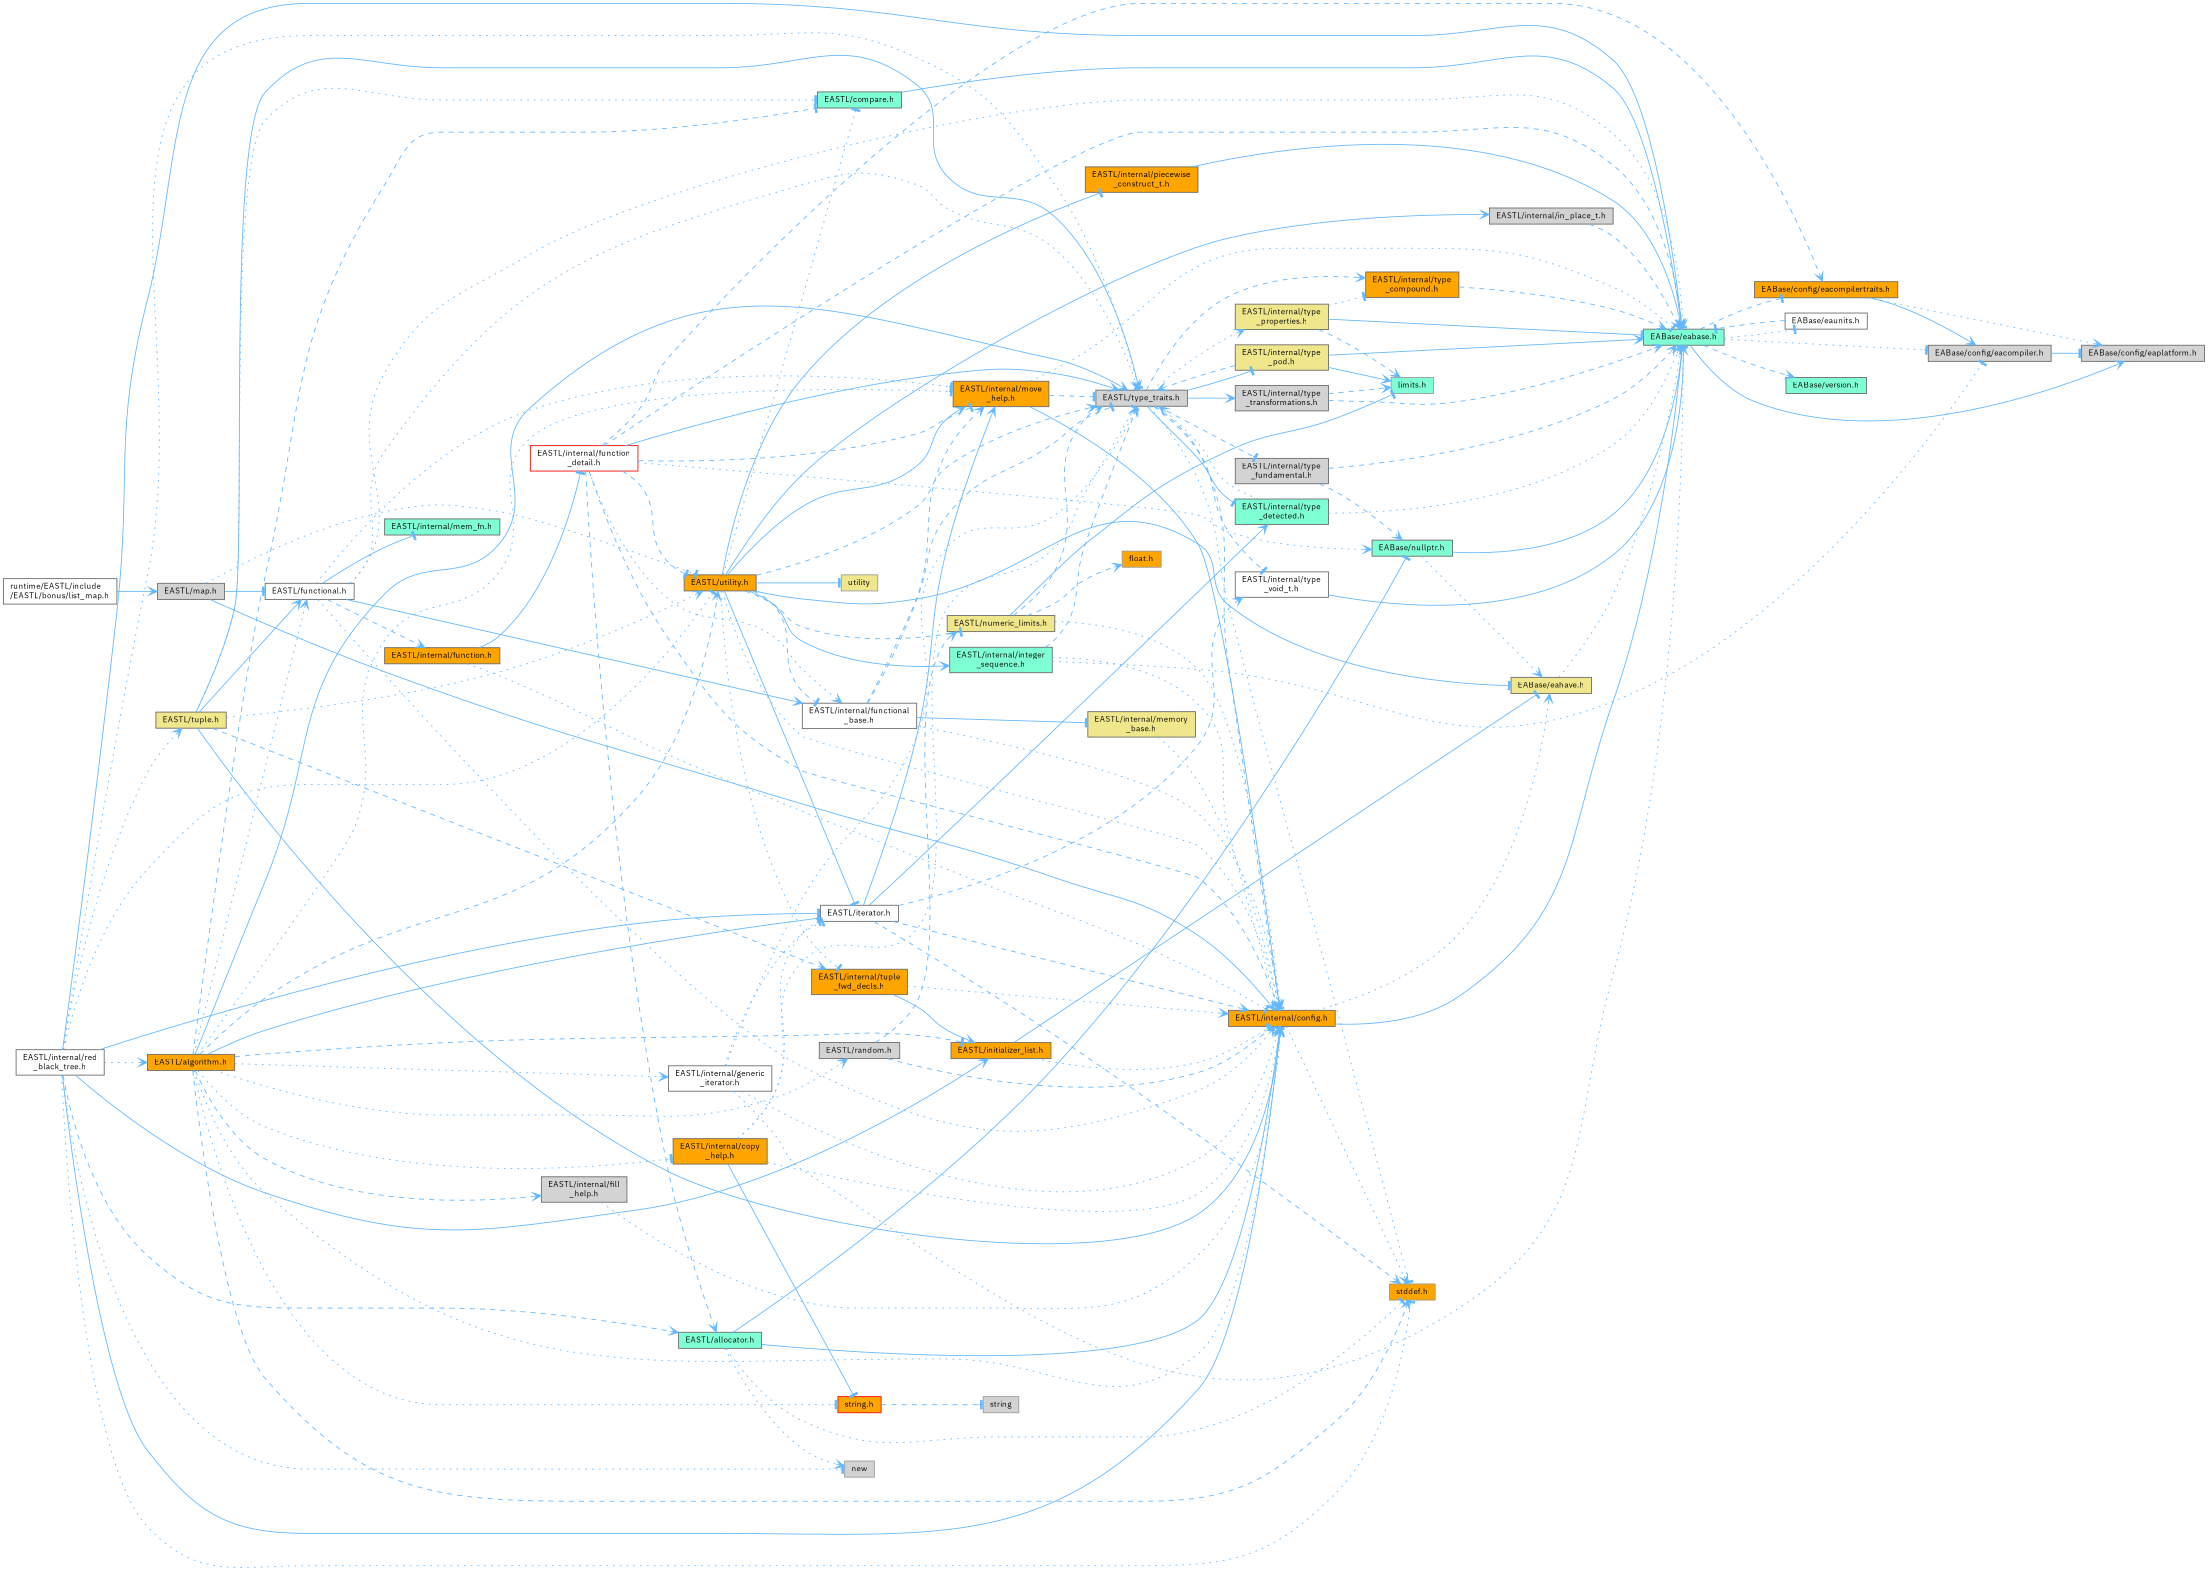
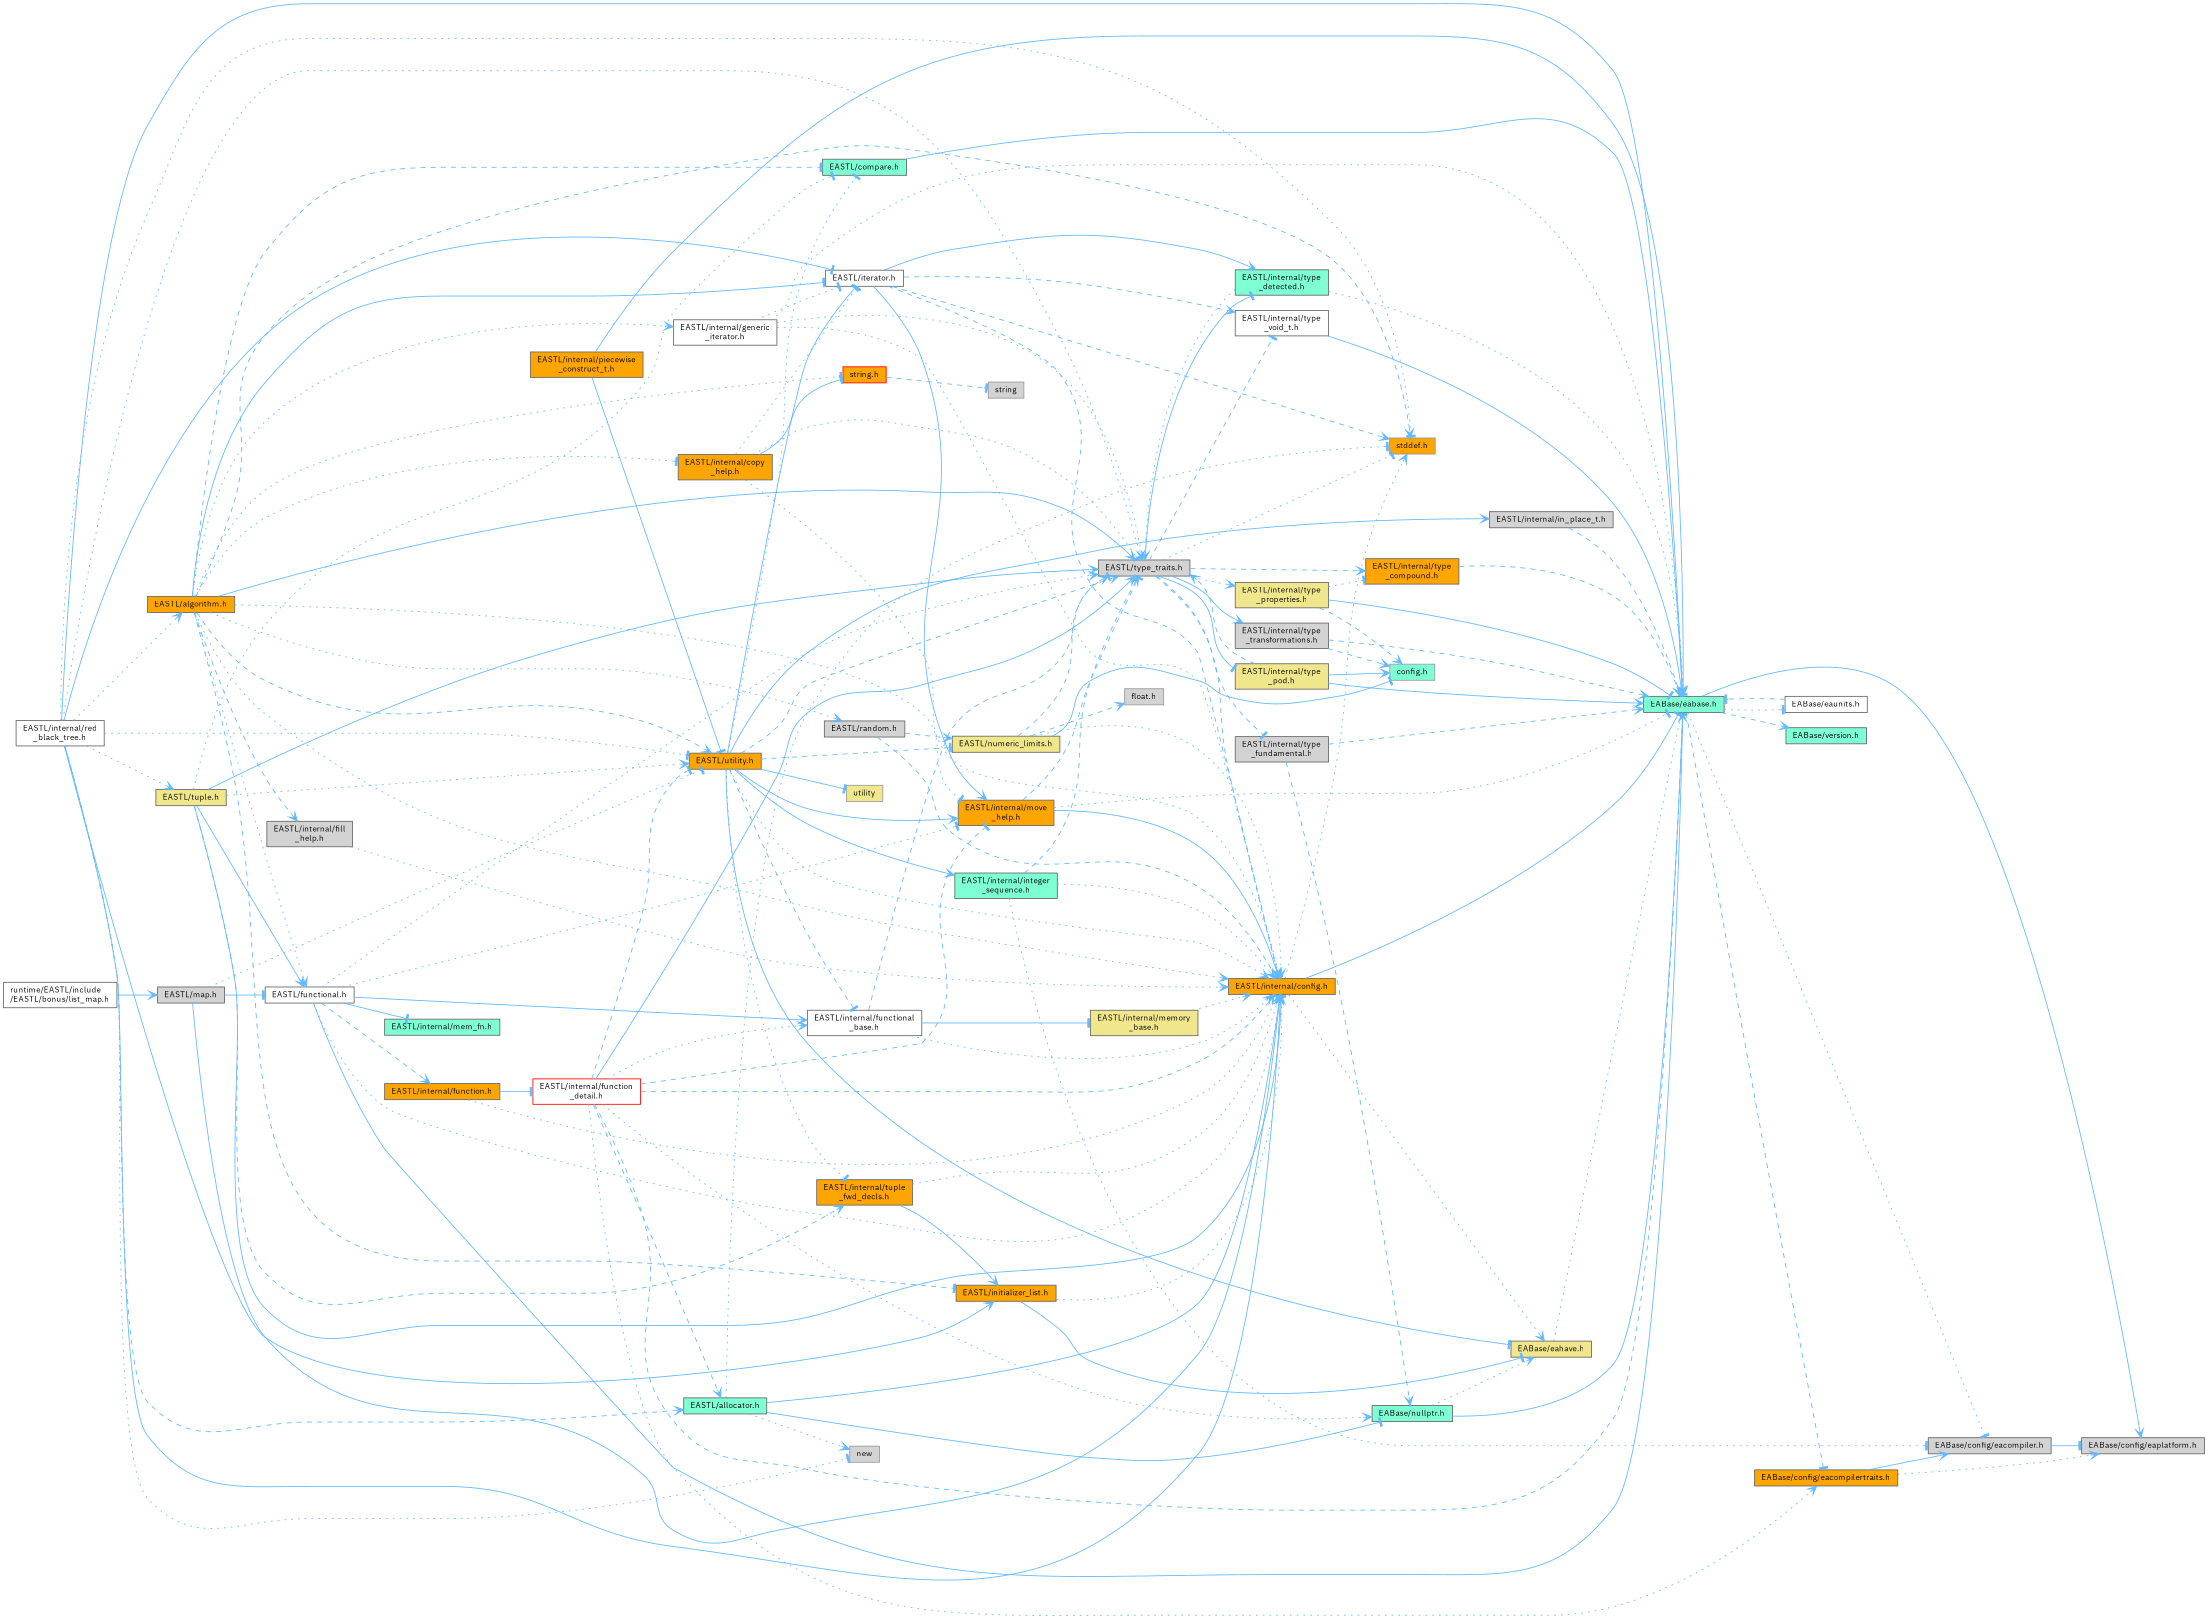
(1191, 3) -> (1049, 1615)
(962, 122) -> (1244, 1575)
(851, 330) -> (656, 563)
(1412, 385) -> (1412, 672)
(928, 533) -> none
(1142, 559) -> (1144, 697)
